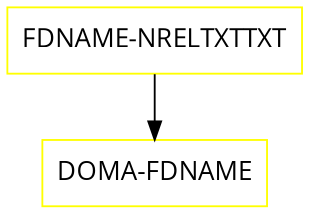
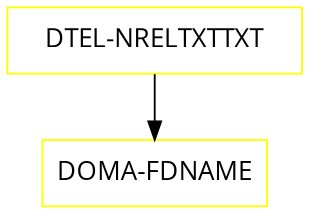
(155, 41) -> (155, 41)
